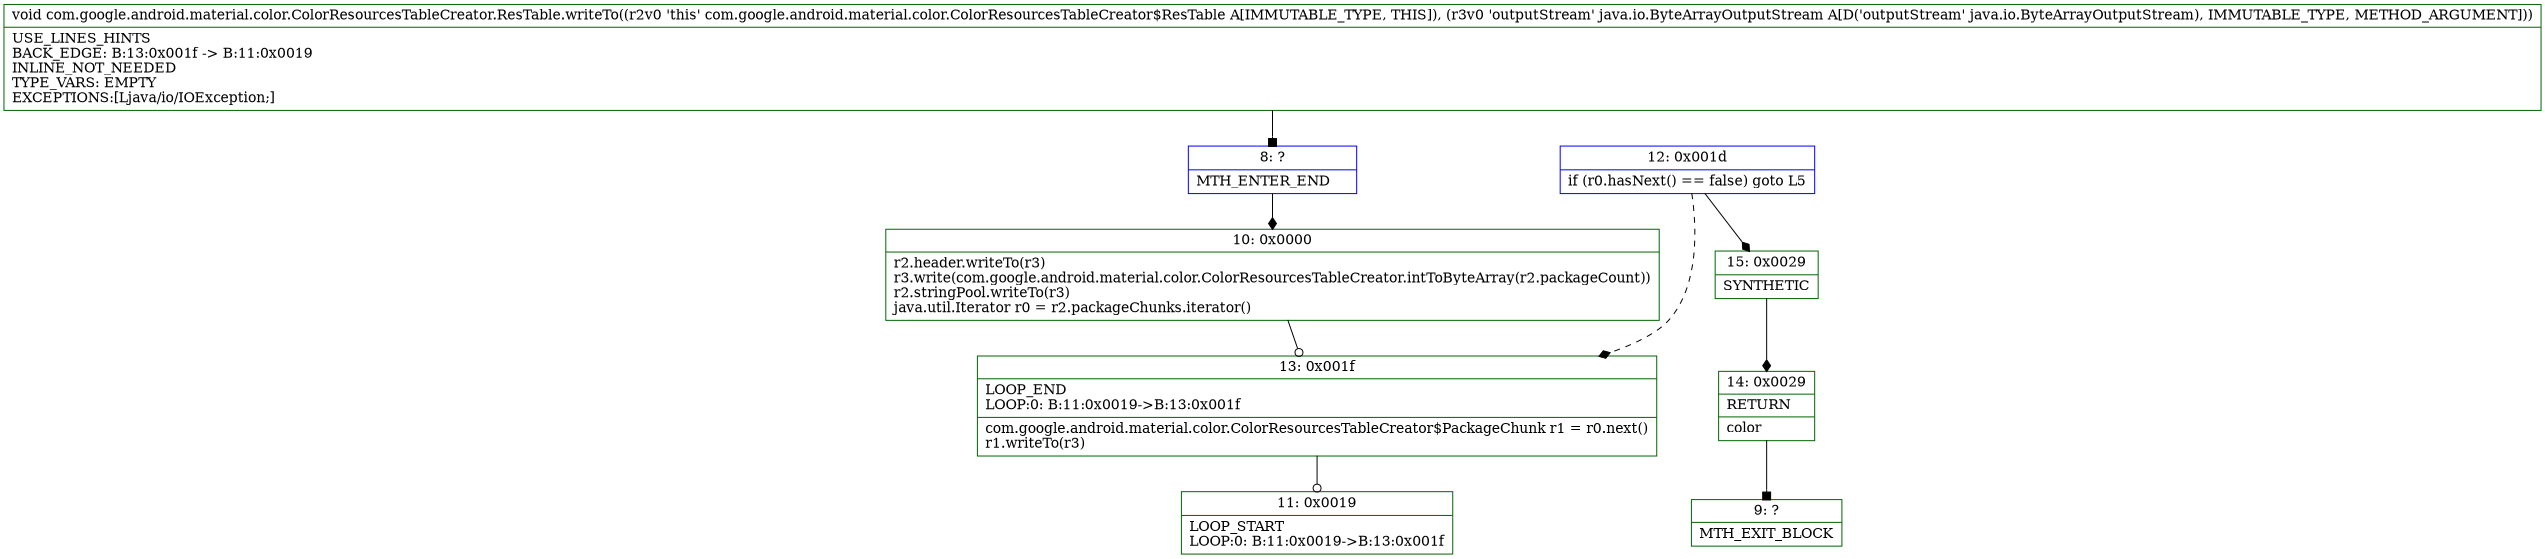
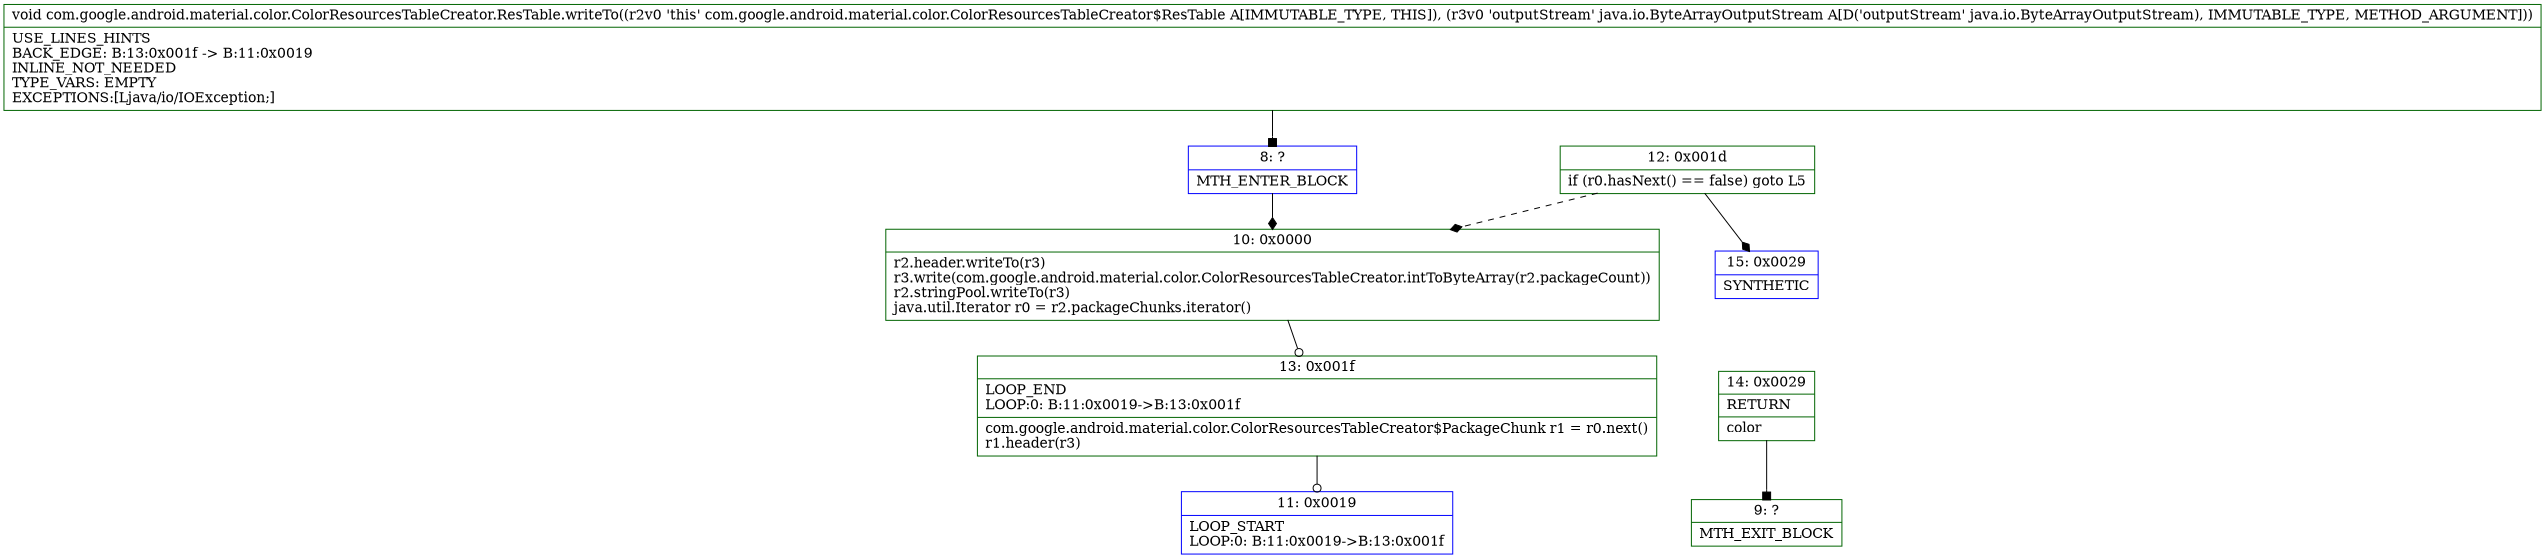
(1687, 170) -> (1687, 170)
(1264, 181) -> (1273, 181)
(1767, 275) -> (1767, 275)
(1685, 292) -> (1530, 210)
(1767, 329) -> none
(1035, 444) -> (1033, 444)
(1317, 523) -> (1317, 523)
